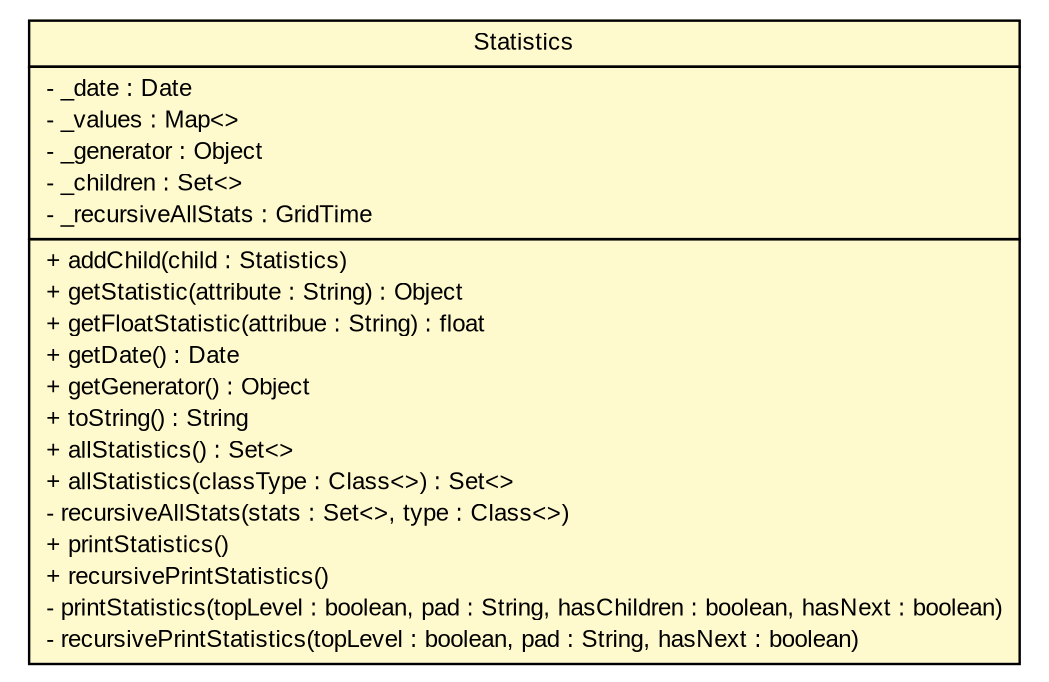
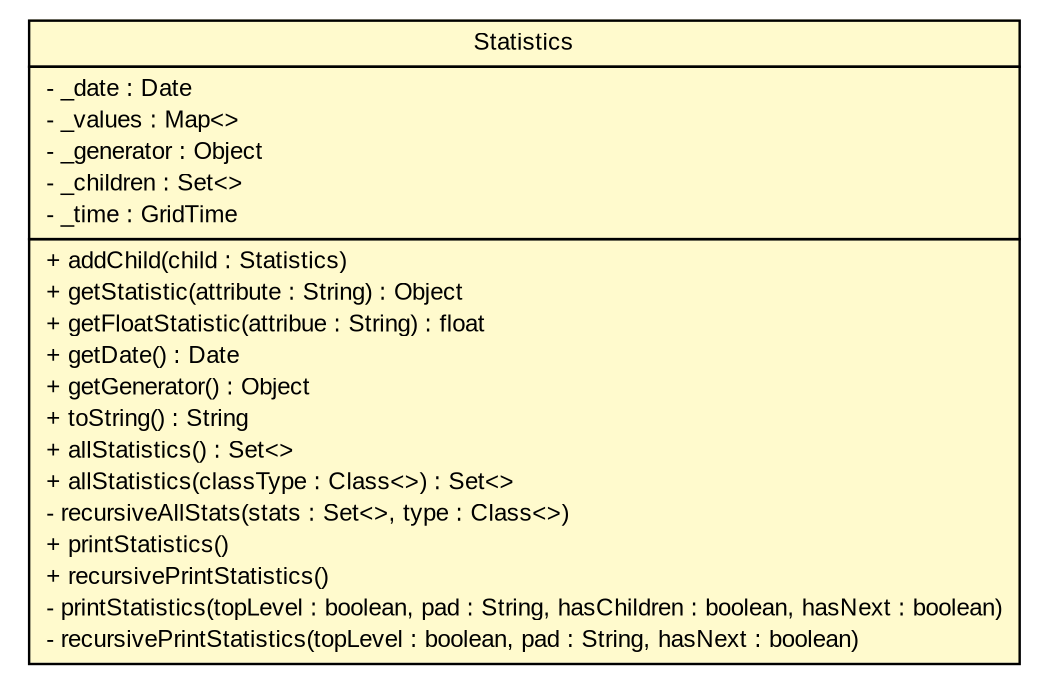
(210, 215) -> (142, 215)
